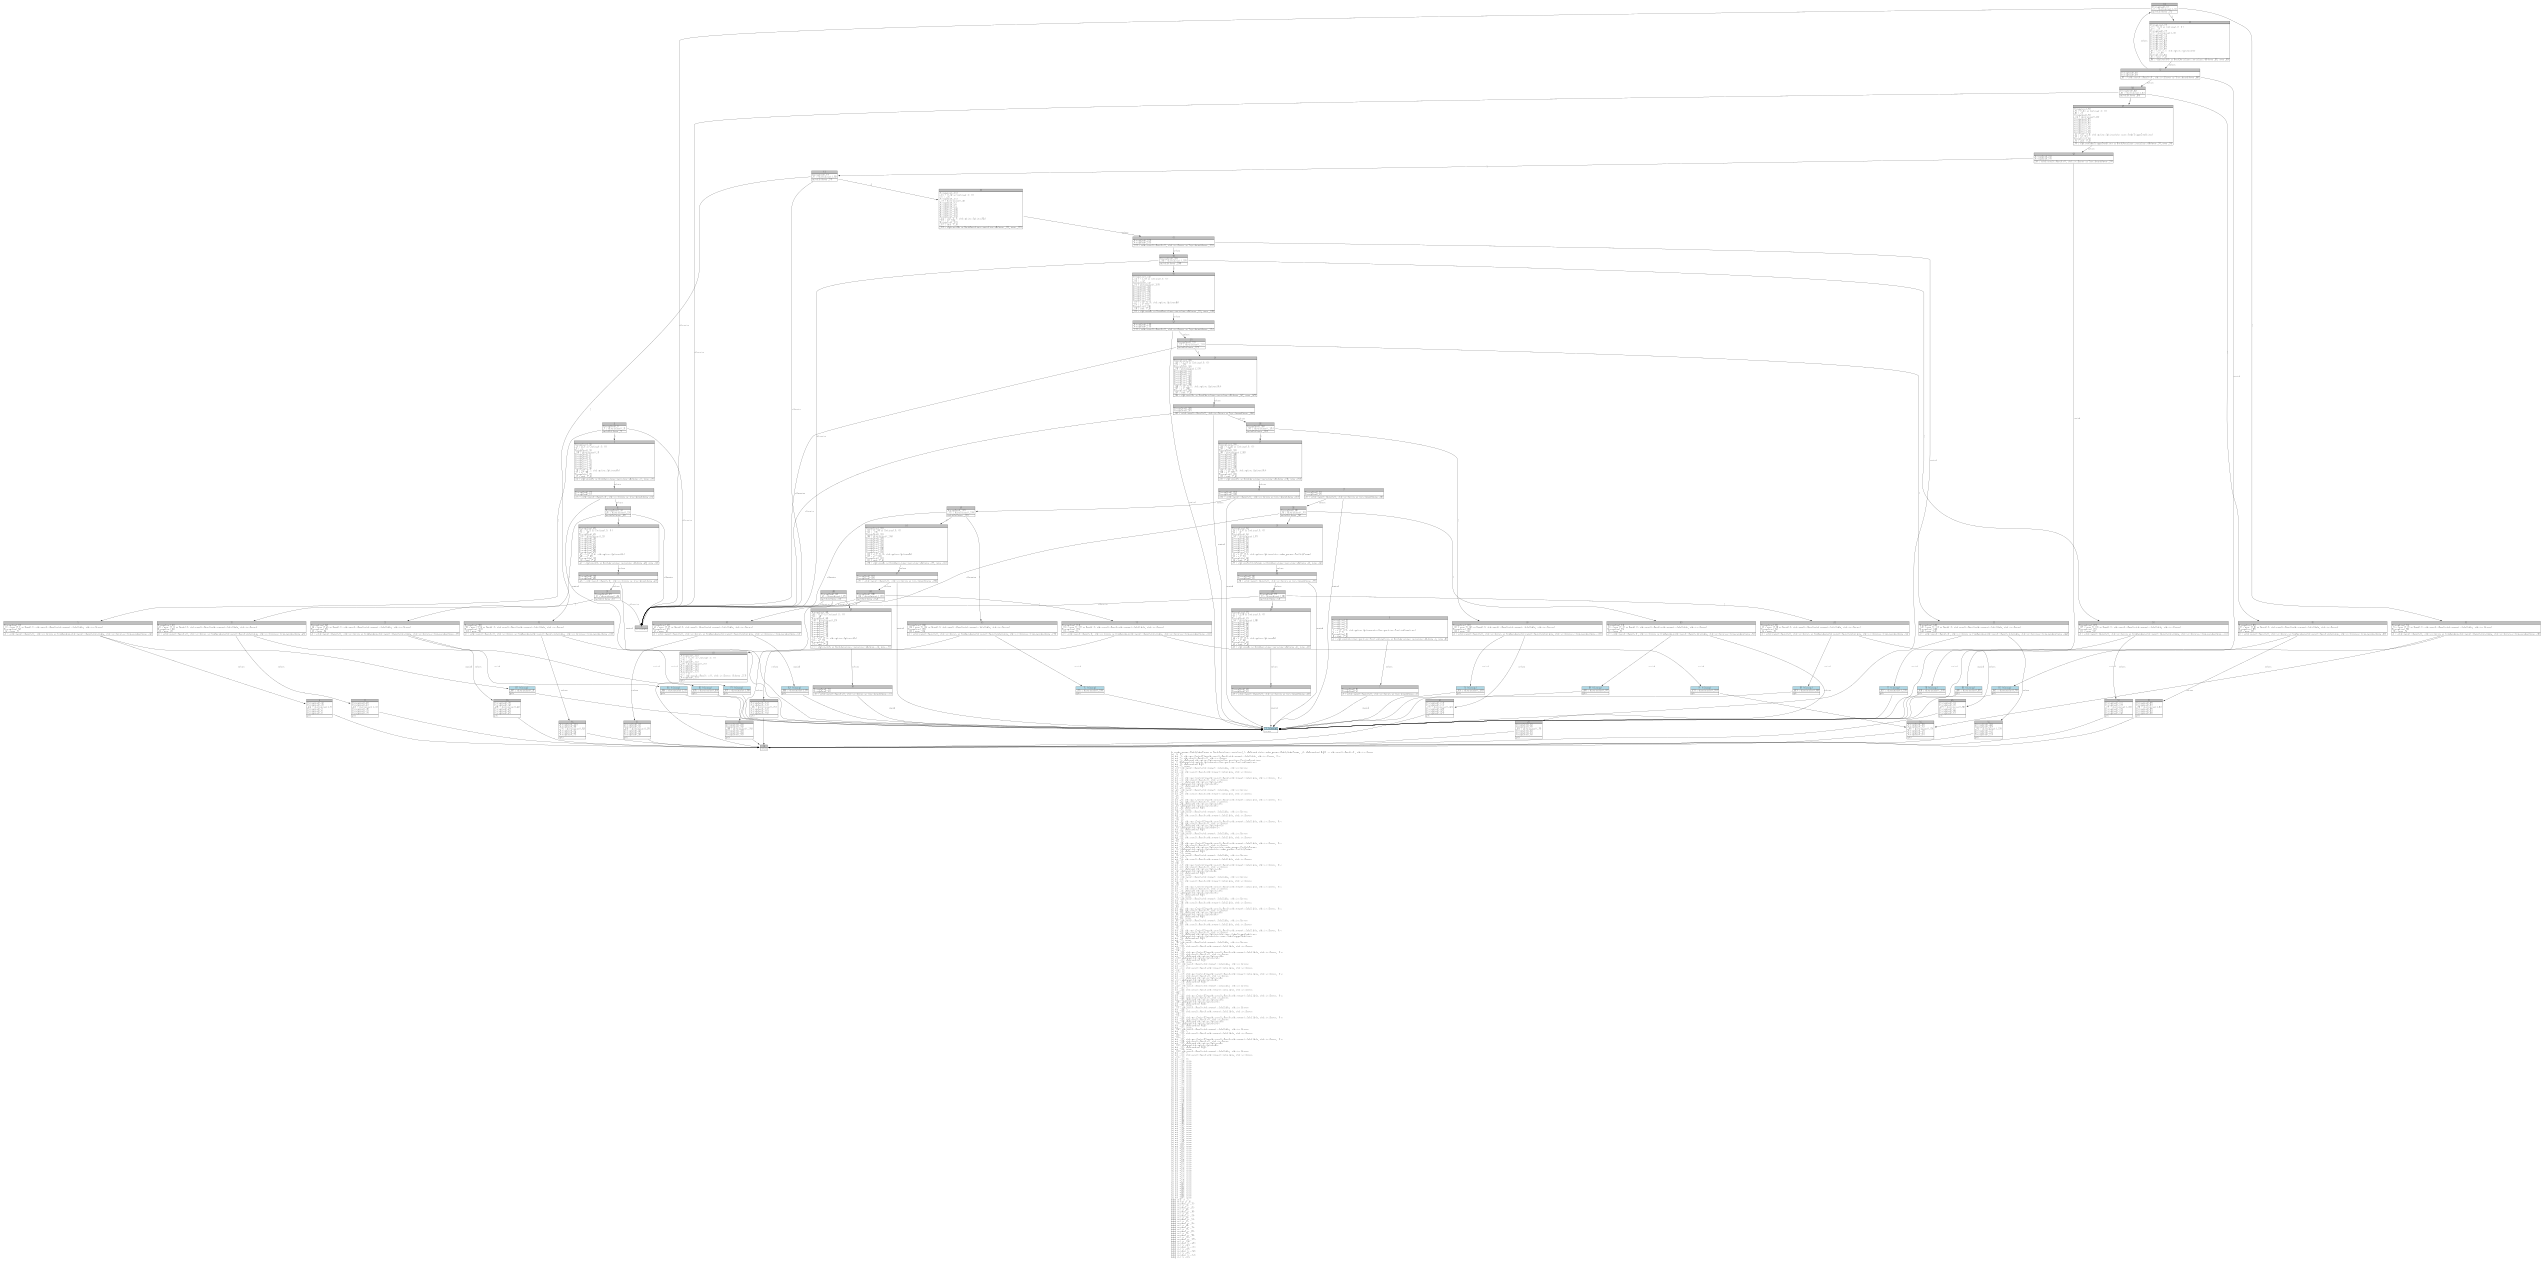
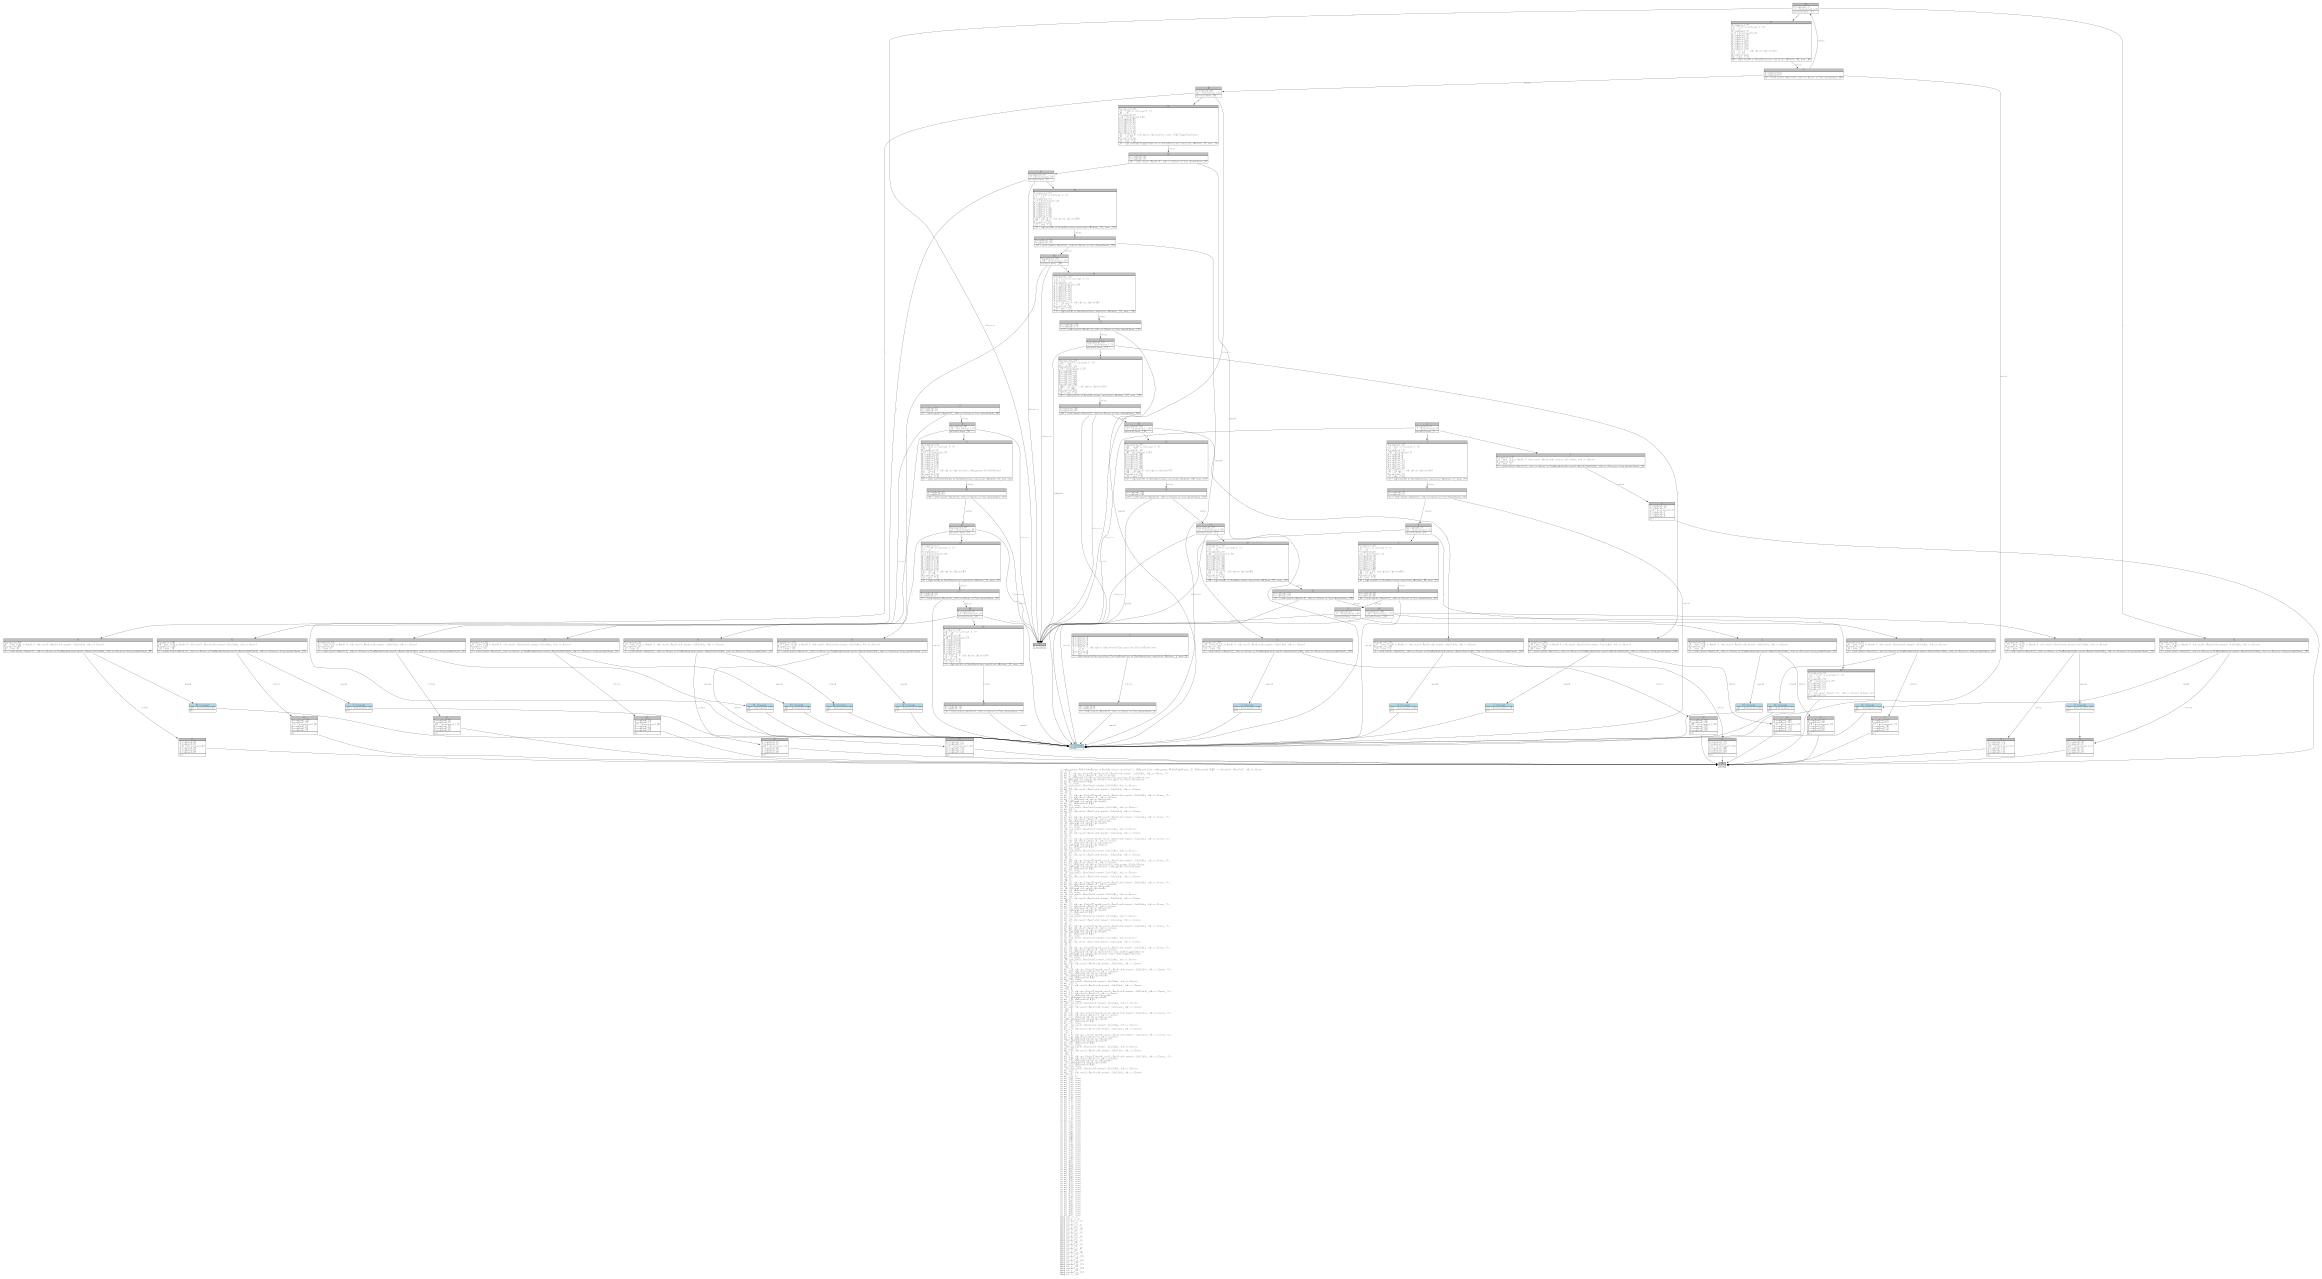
none -> (964, 603)
(522, 691) -> none
